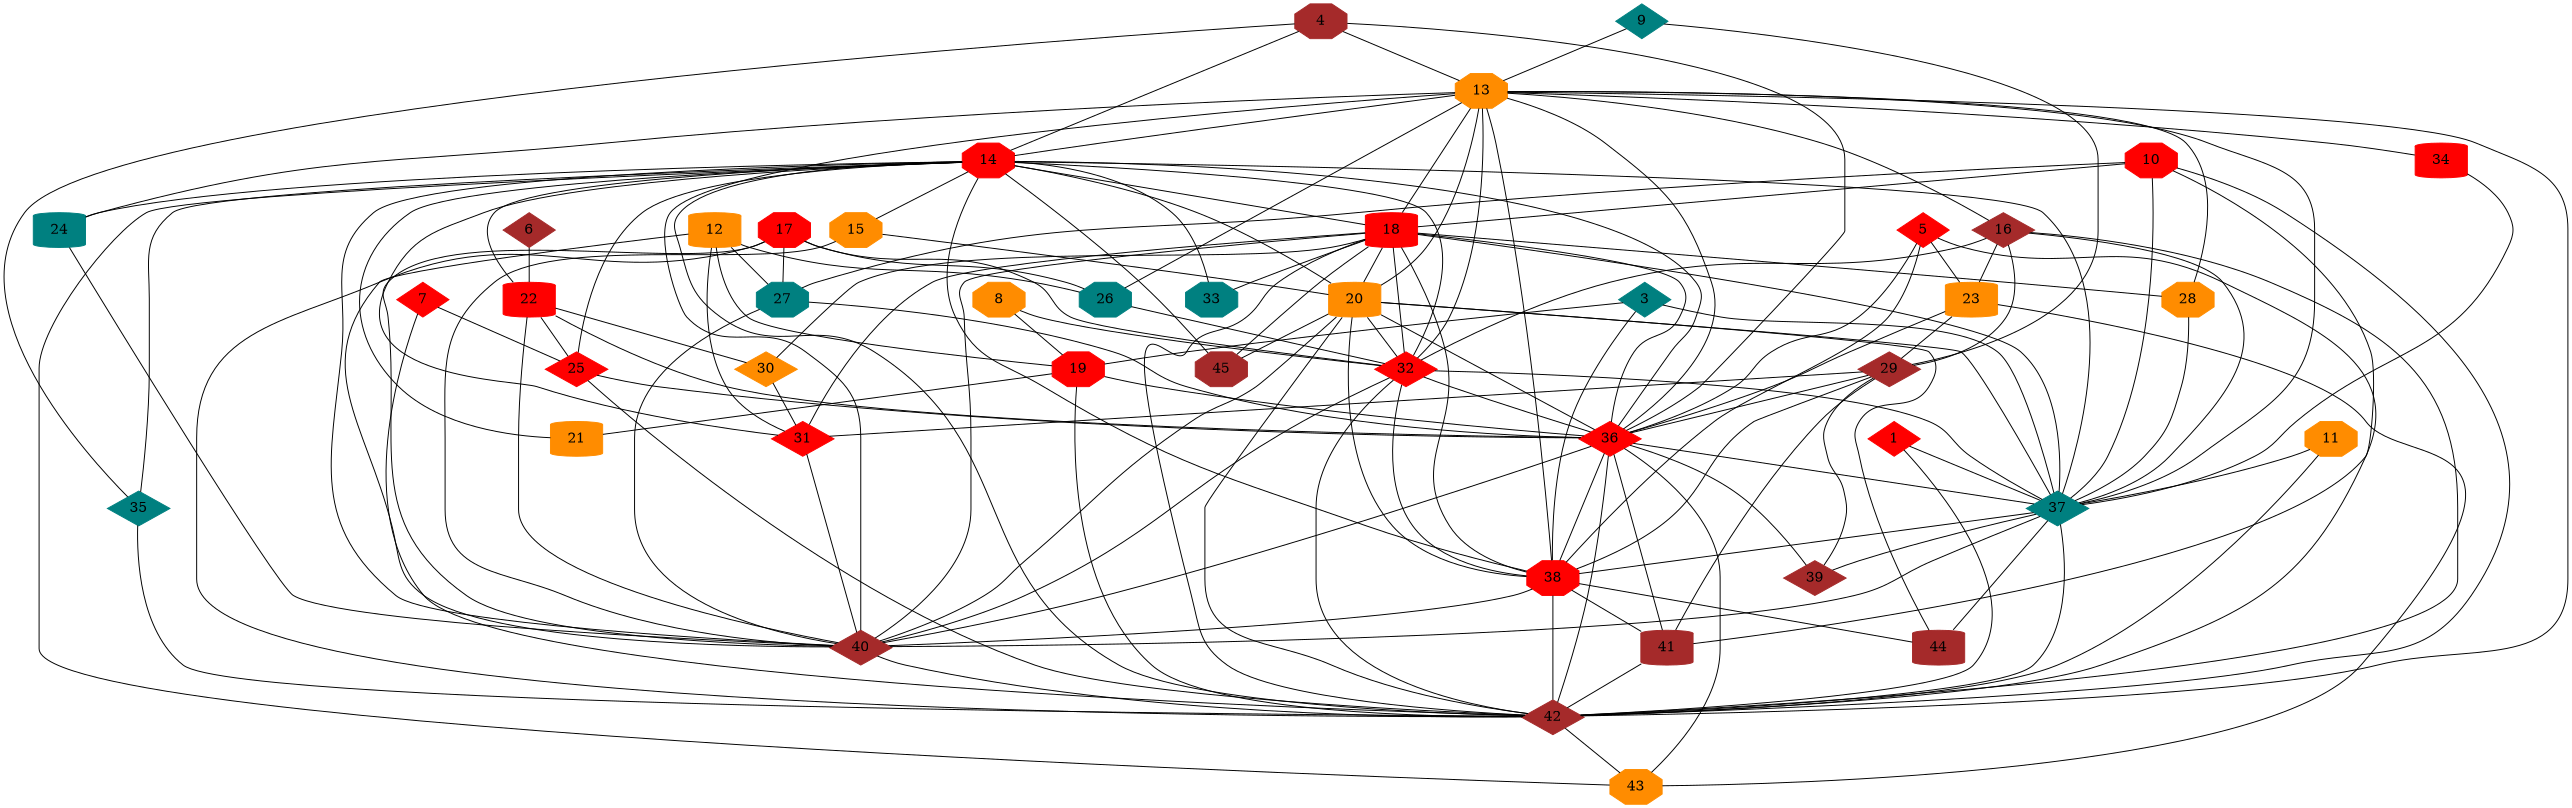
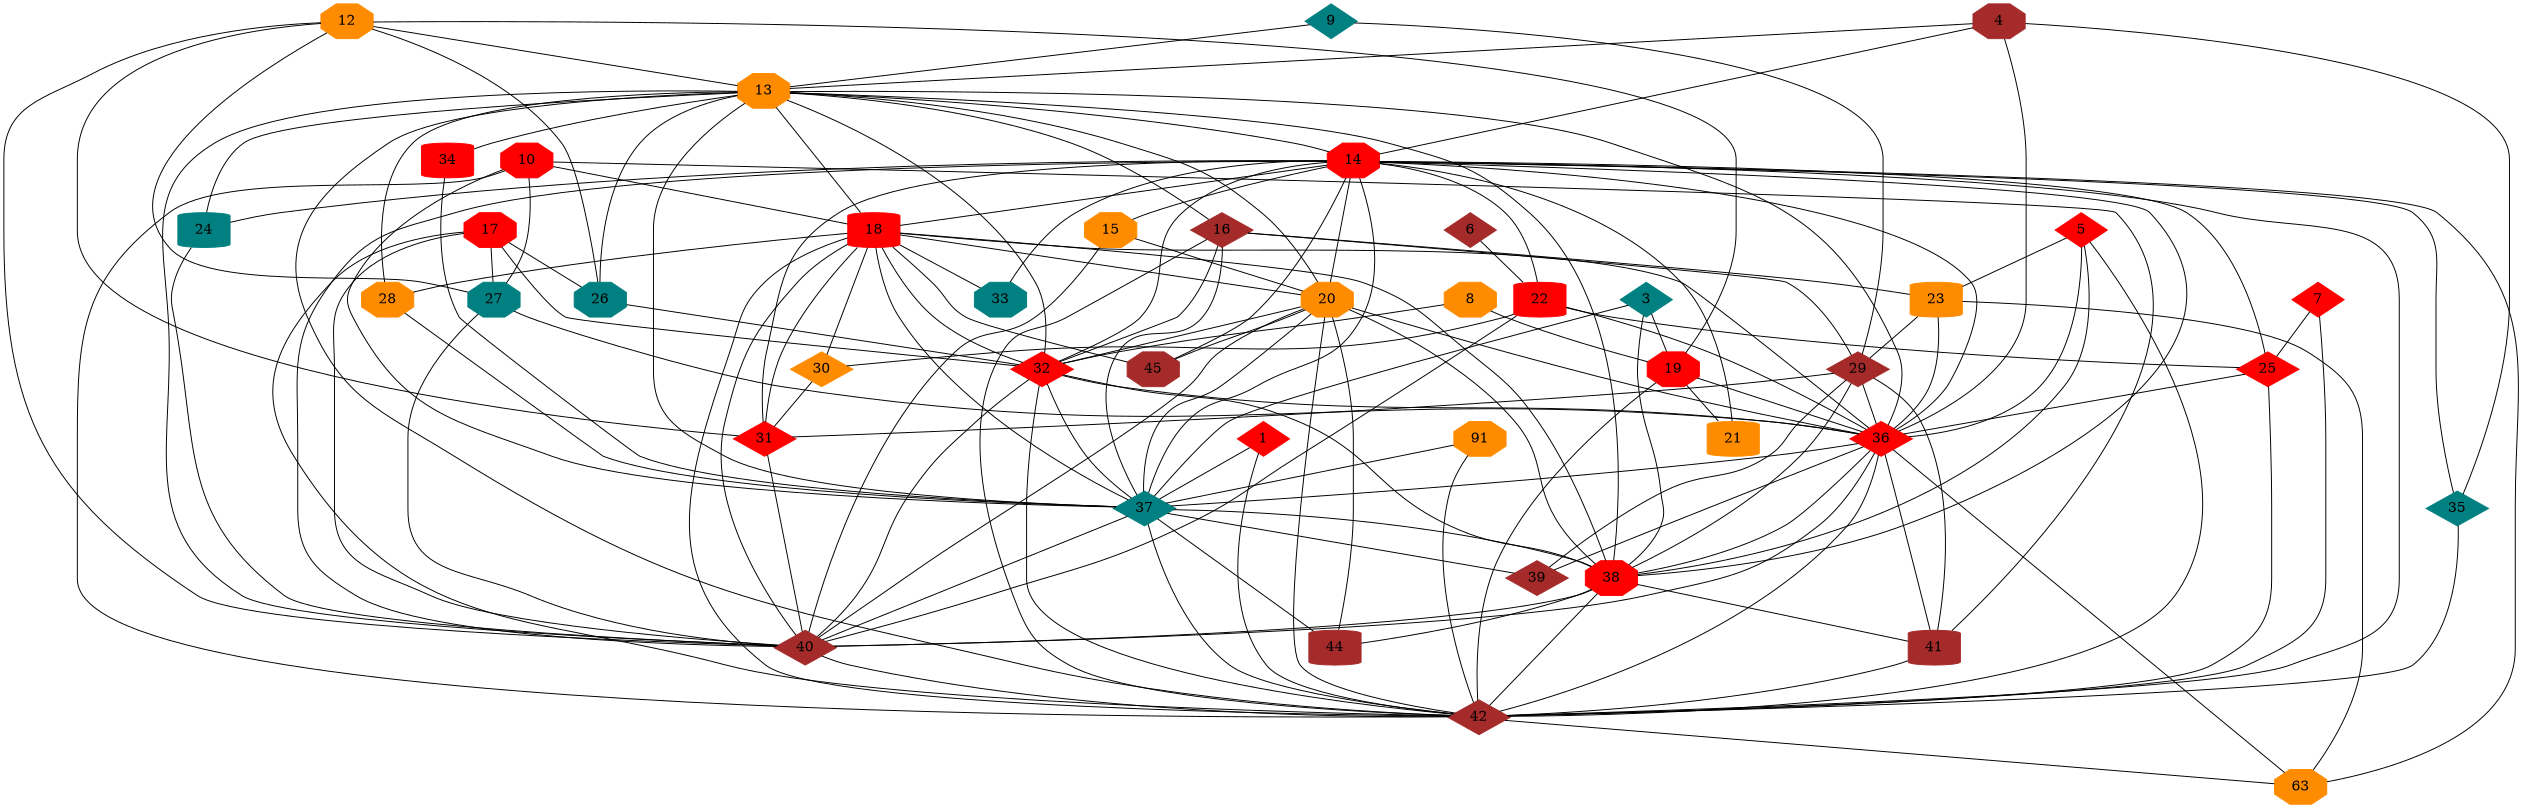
none -> (555, 56)
(715, 230) -> (347, 21)
(1355, 300) -> (1327, 300)
(2331, 439) -> (1480, 439)
(1636, 787) -> (2301, 787)
